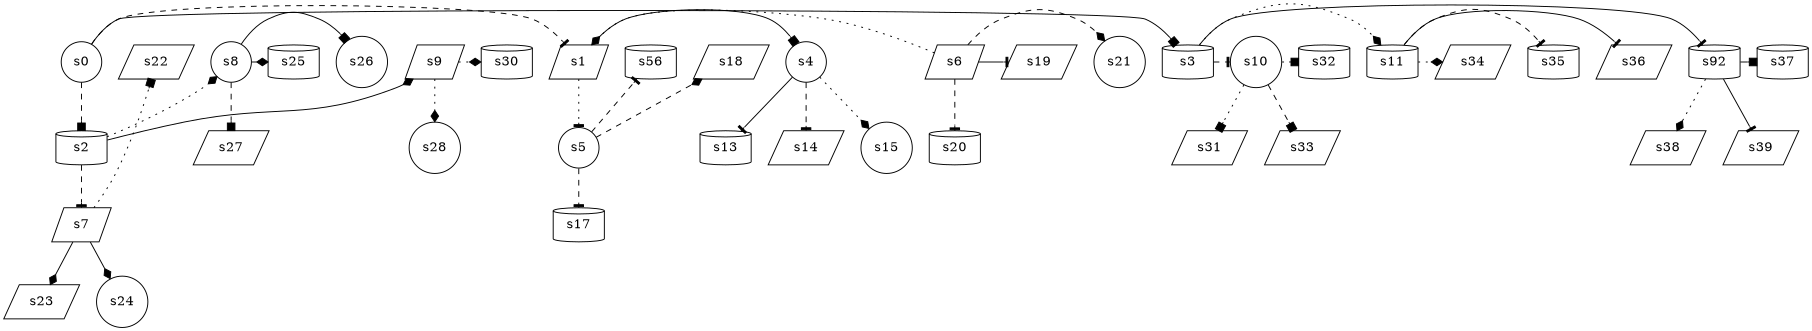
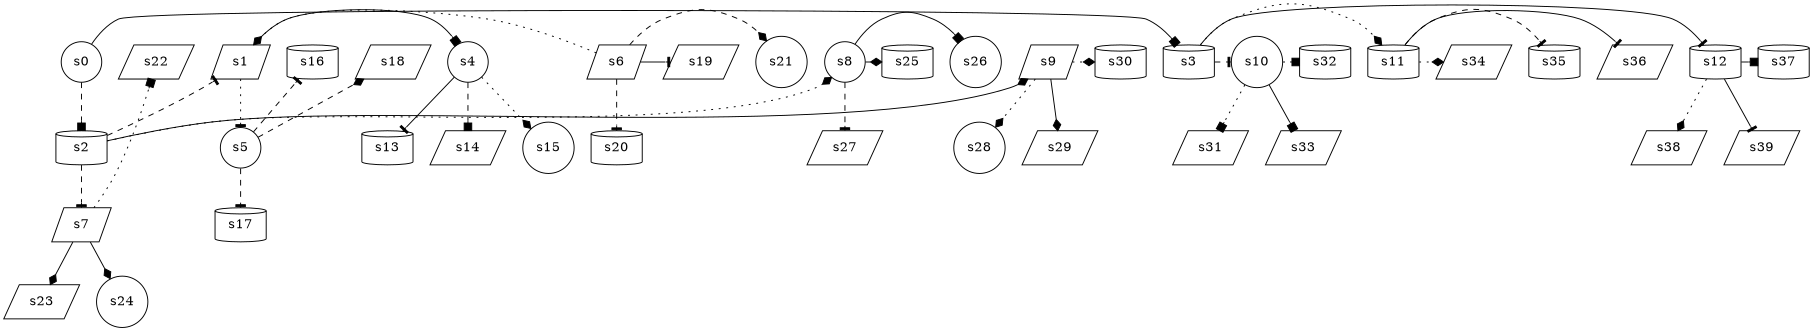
(326, 6) -> (161, 110)
(651, 62) -> (313, 62)
(1714, 62) -> (1715, 62)
(231, 102) -> (845, 104)
(1278, 103) -> (1279, 103)
(806, 104) -> (468, 102)
none -> (1060, 148)
